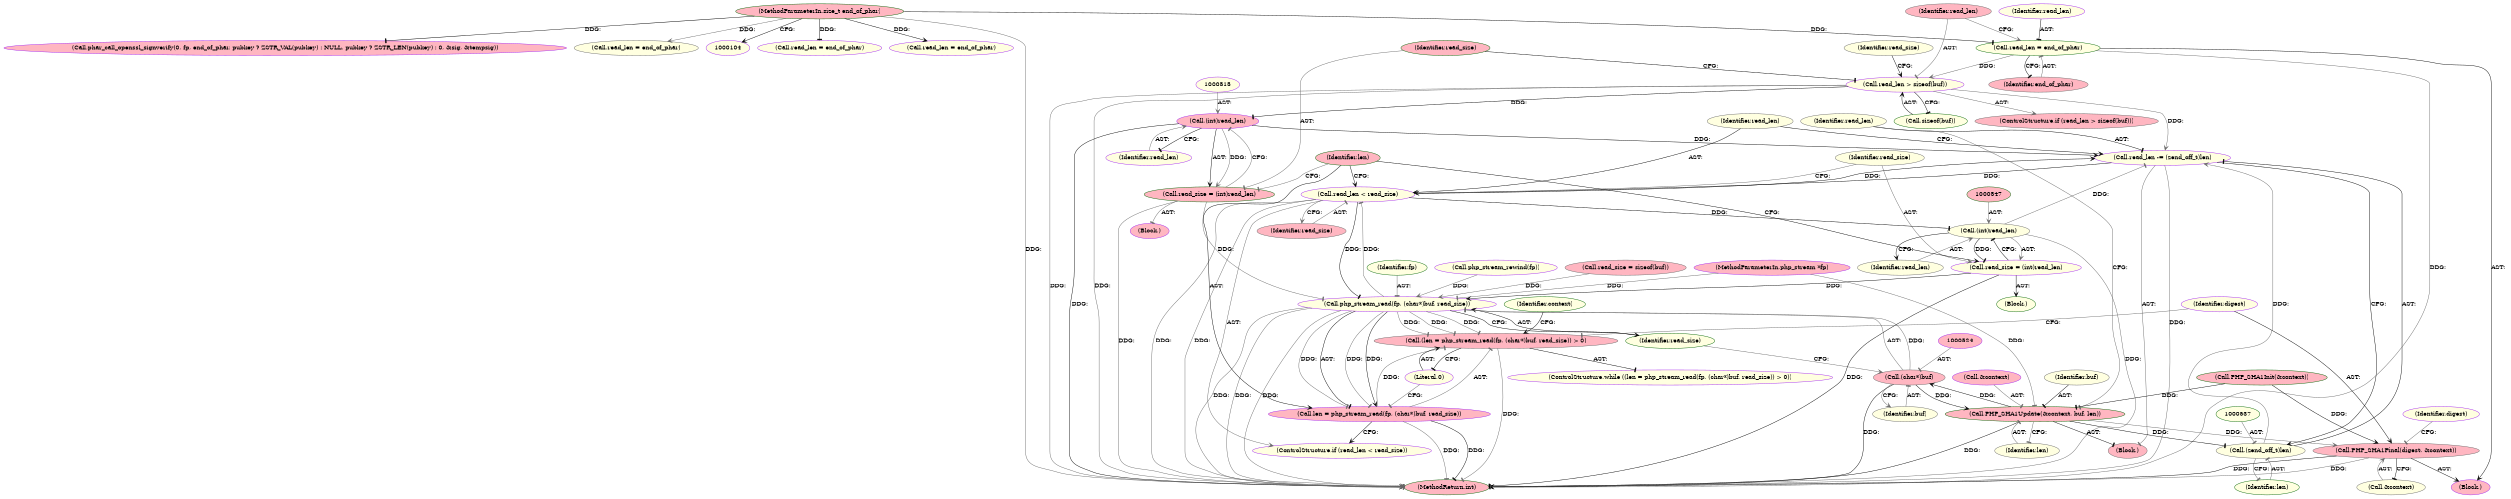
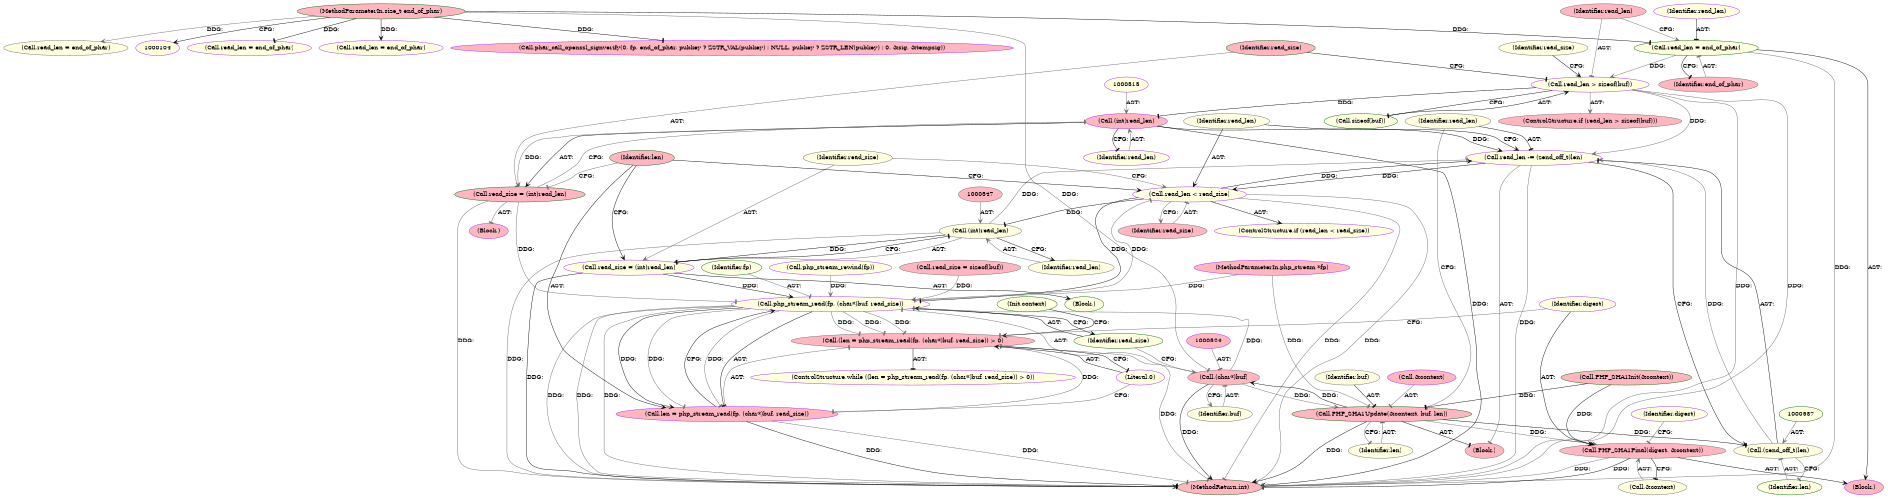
(1989, 194) -> (980, 194)
(1545, 304) -> (1027, 304)
(1228, 315) -> (1244, 212)
(1025, 368) -> (950, 30)
(1938, 400) -> (1288, 397)
(1362, 431) -> (696, 340)
(2247, 432) -> (1791, 431)
